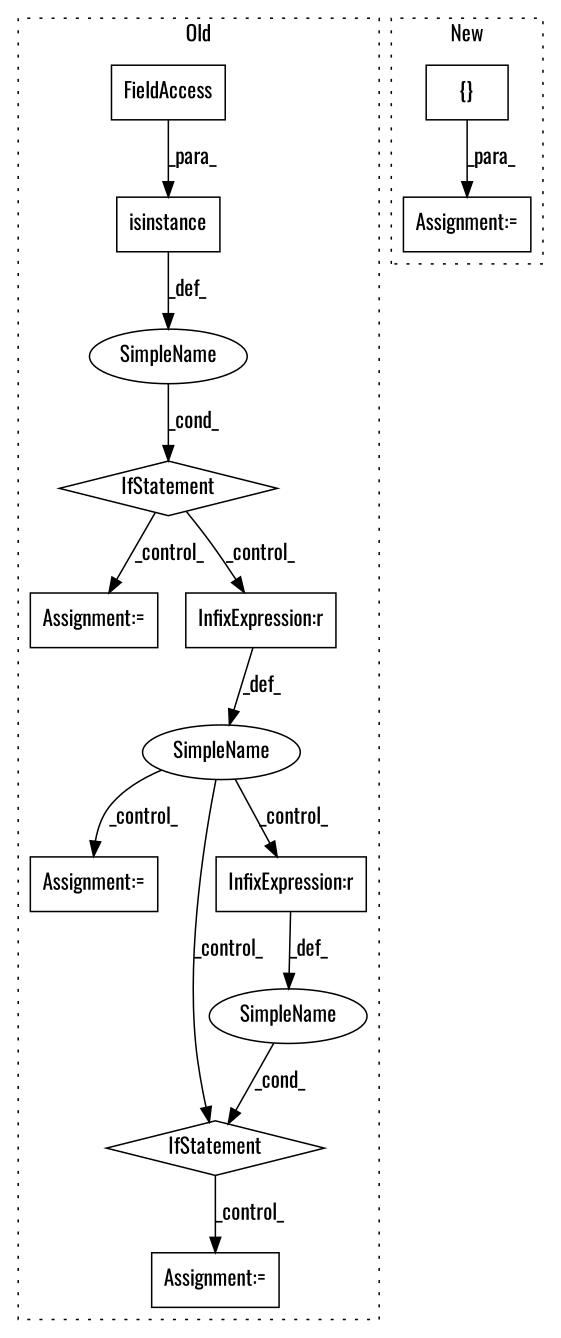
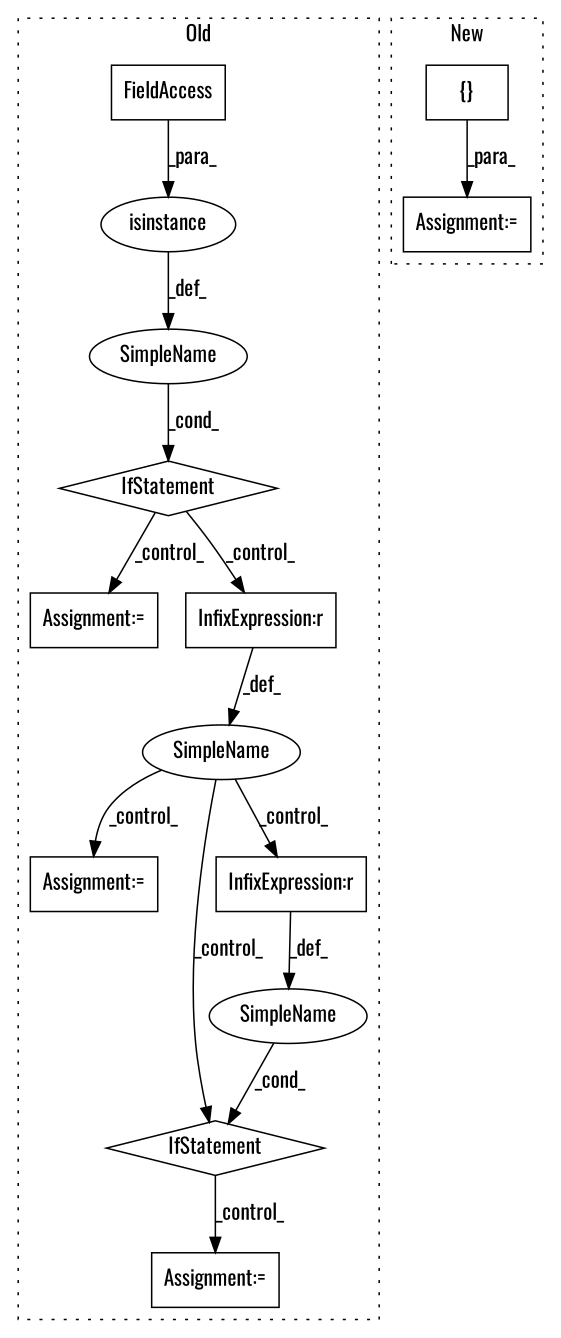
(168, 224) -> (168, 224)
